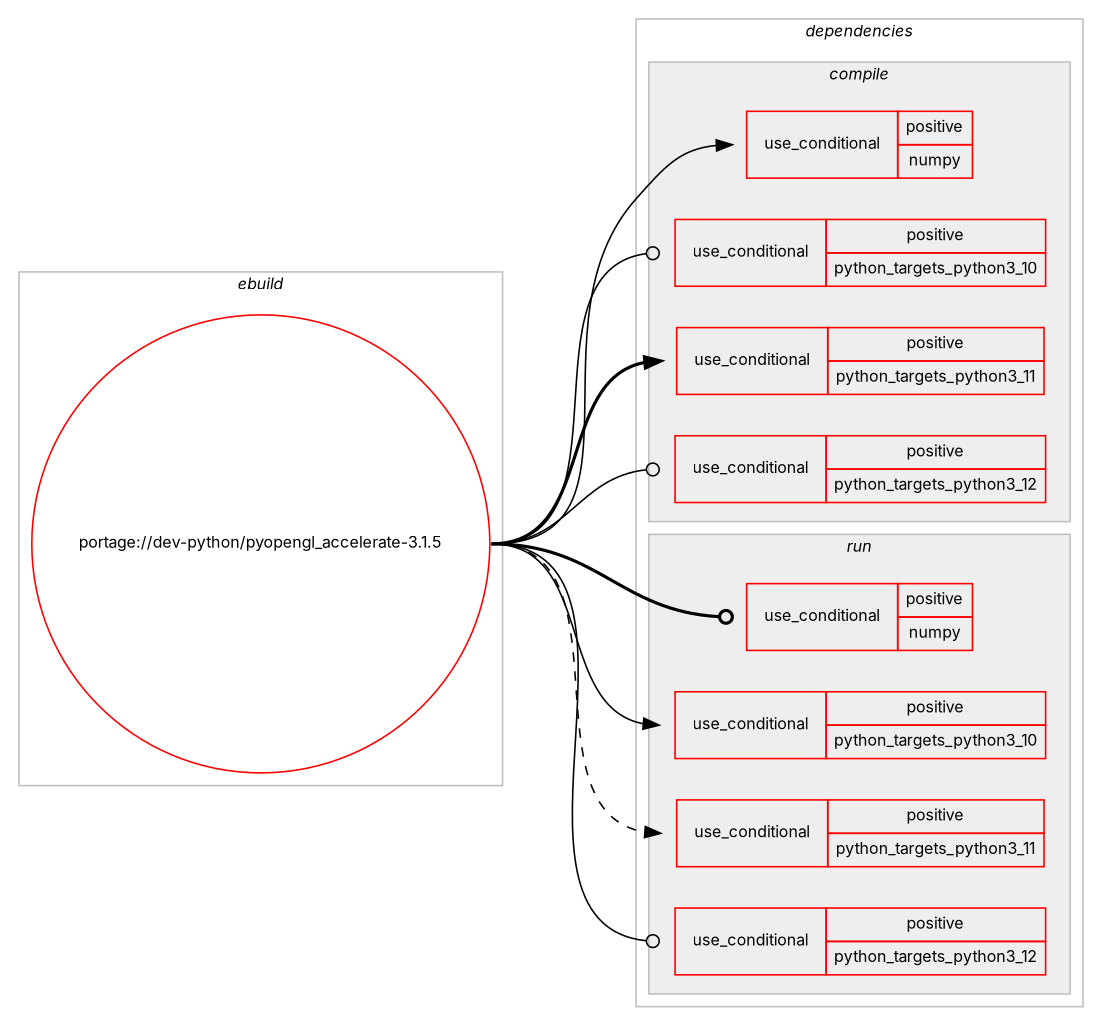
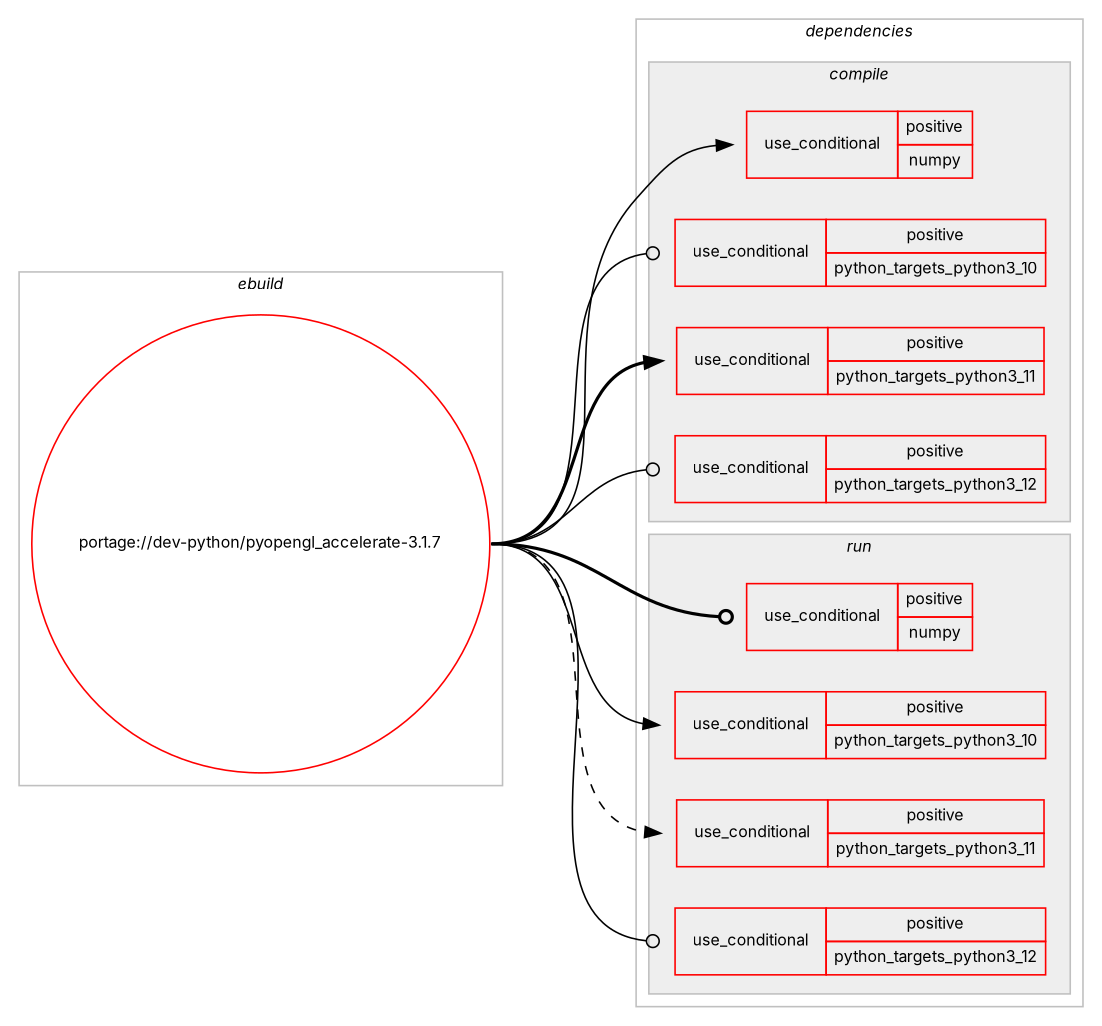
(261, 544) -> (261, 544)
